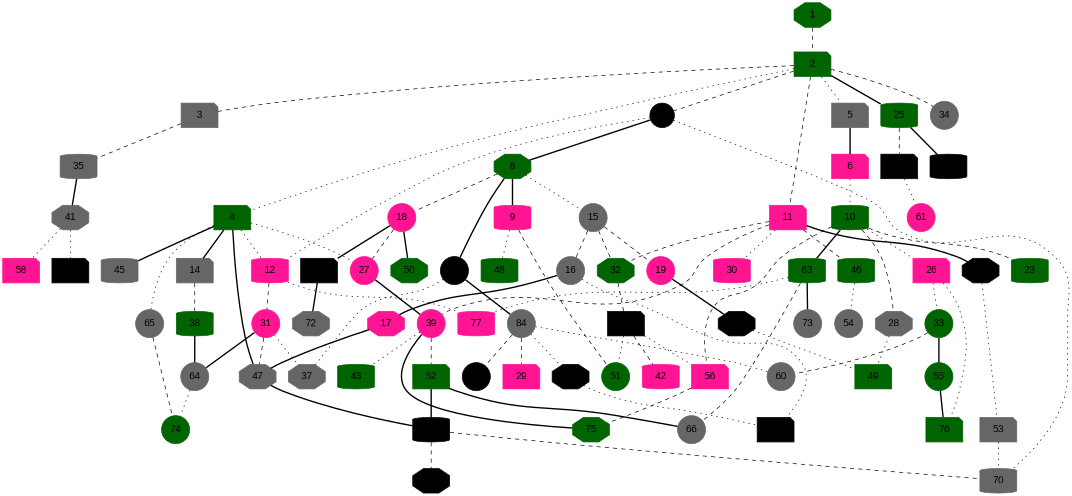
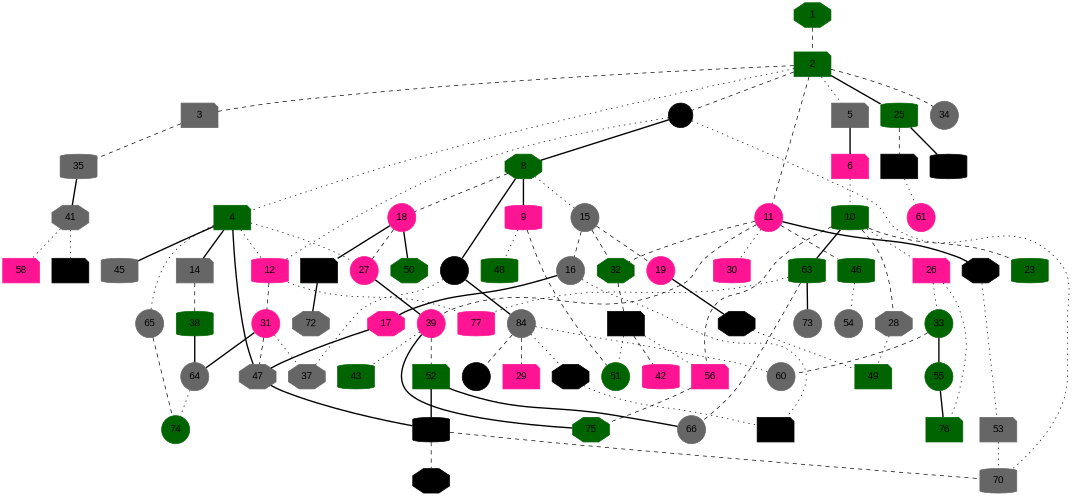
(788, 218) -> (769, 218)
